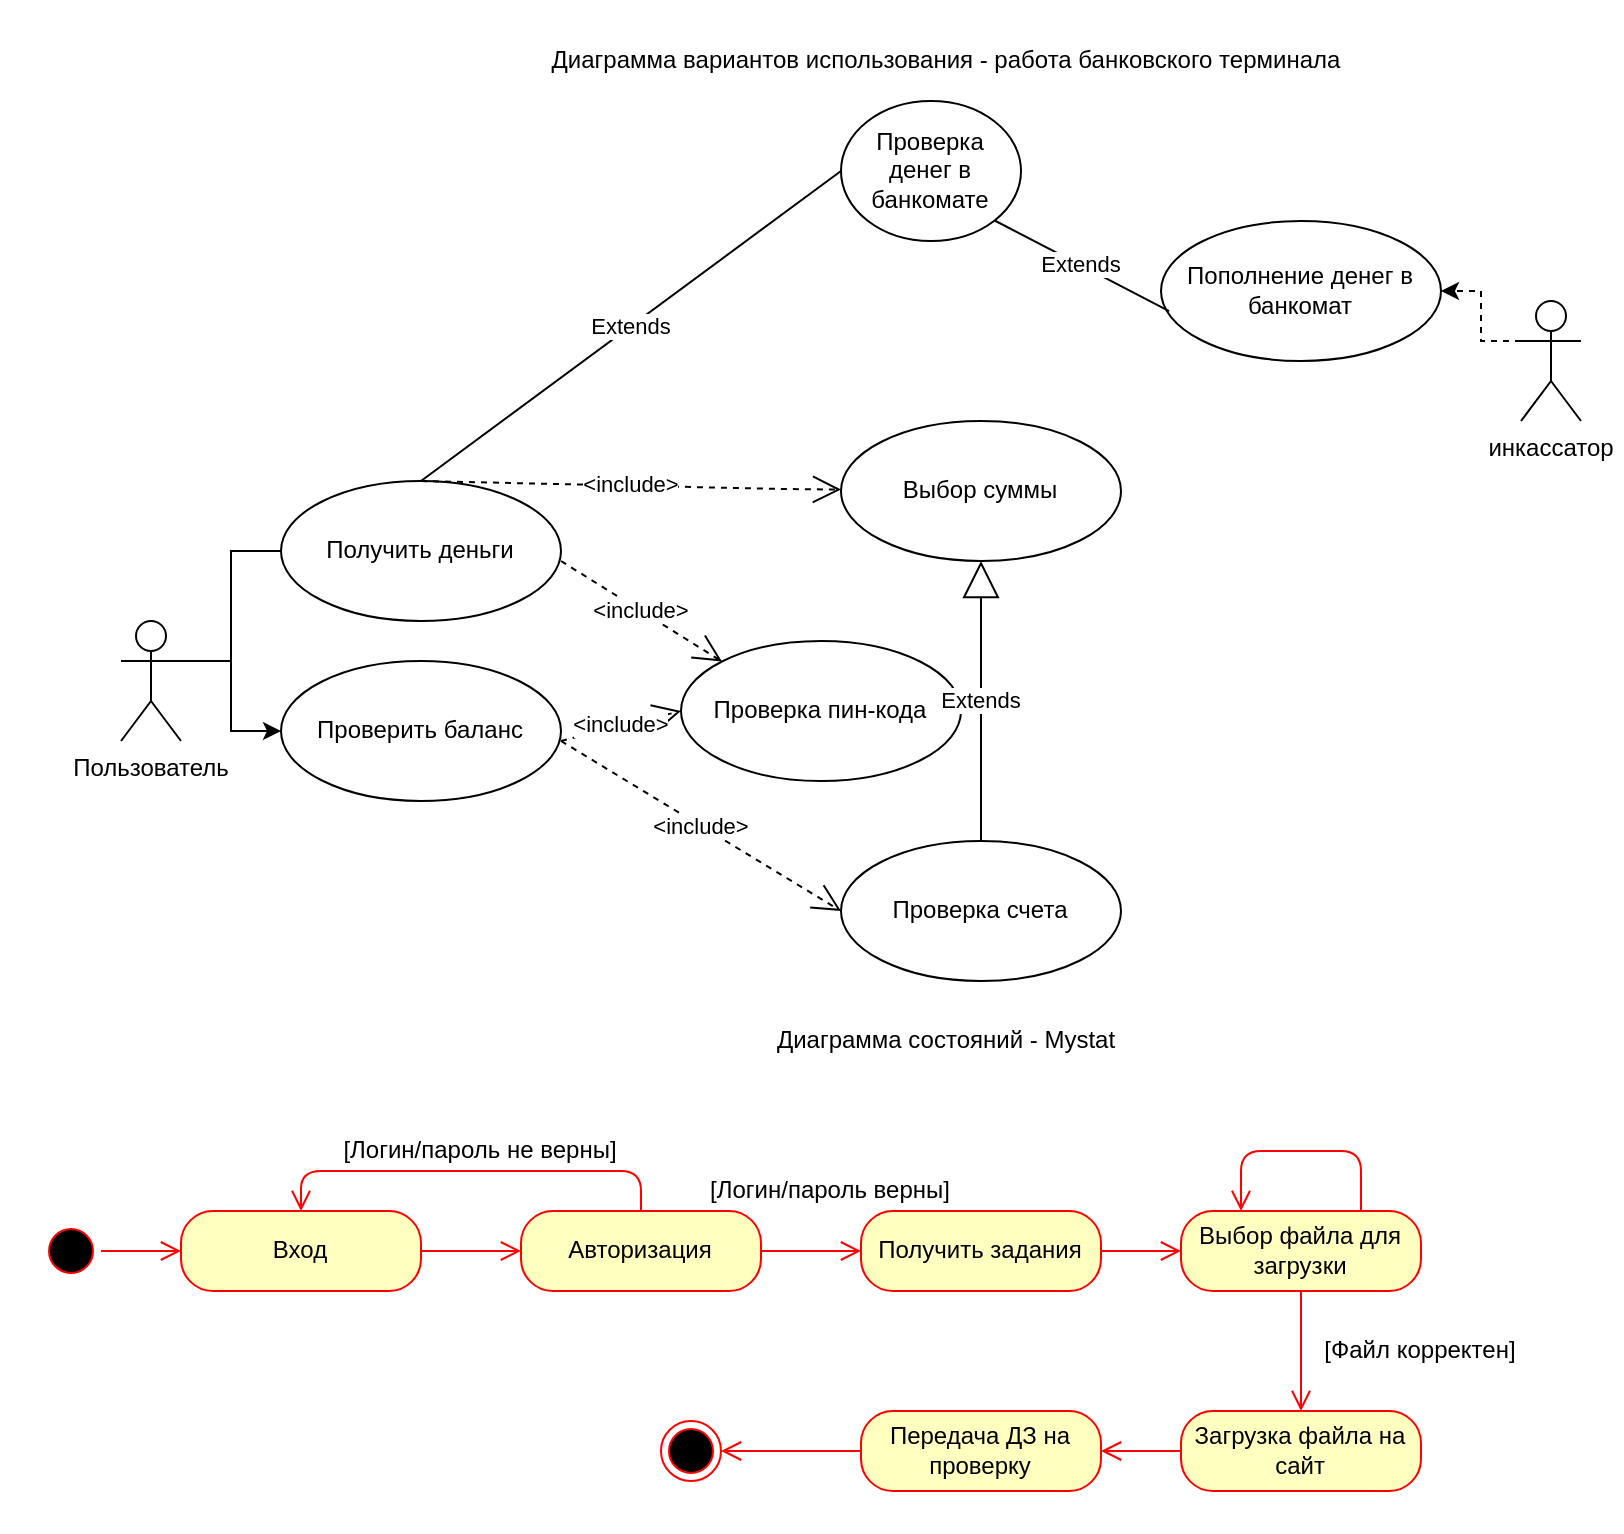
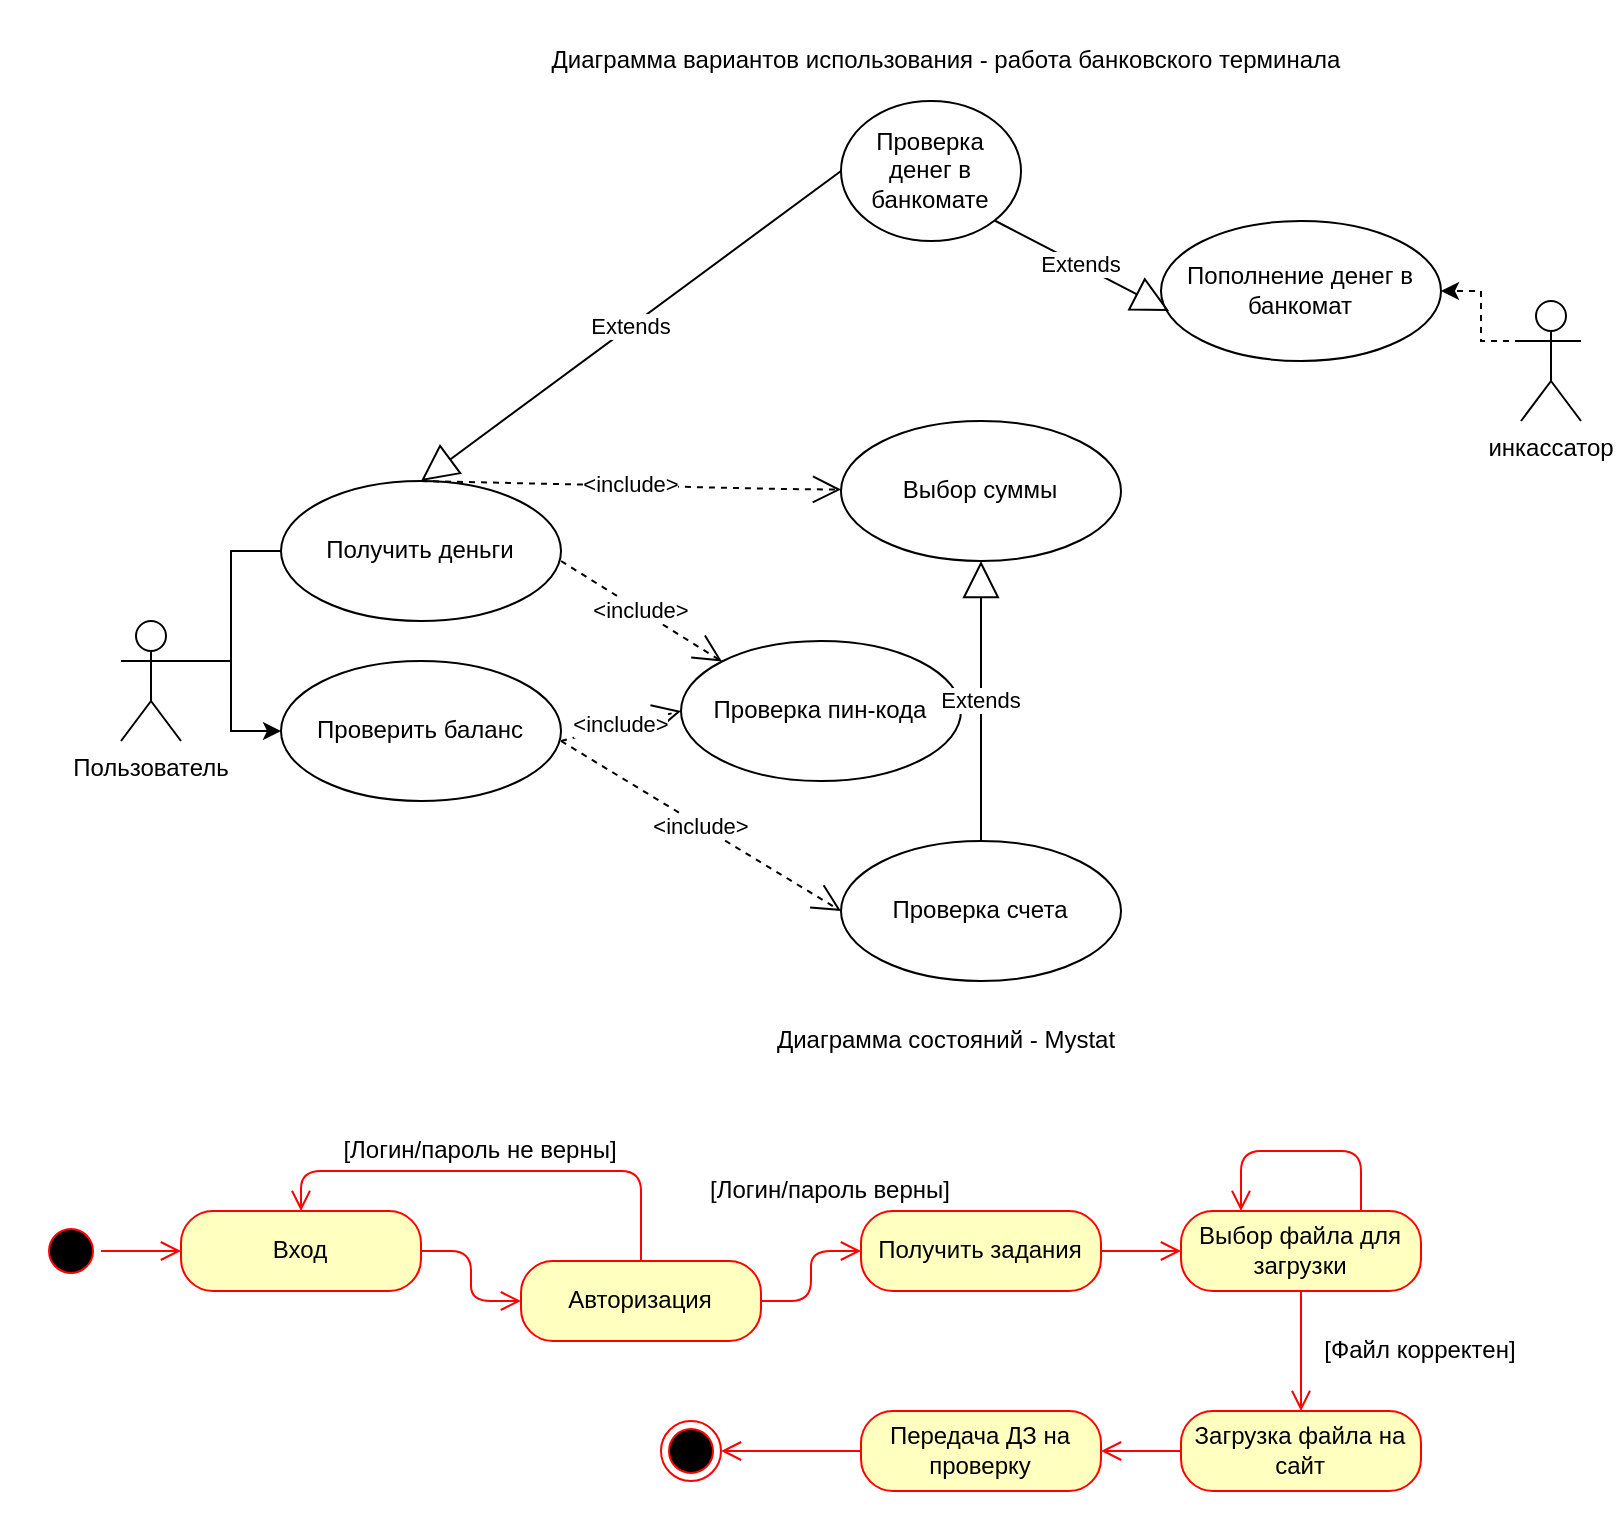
(1150, 301) -> (1135, 293)
(438, 469) -> (452, 458)
(641, 1251) -> (641, 1301)
